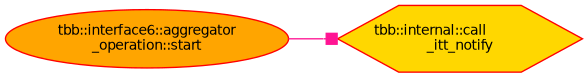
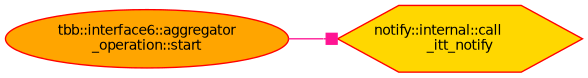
(460, 39) -> (460, 39)
